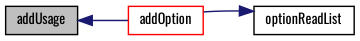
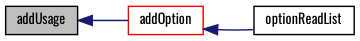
(221, 11) -> (236, 30)
